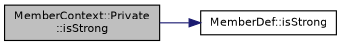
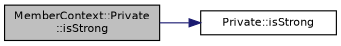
(269, 23) -> (269, 23)
